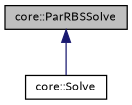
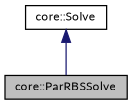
(66, 59) -> (66, 59)
